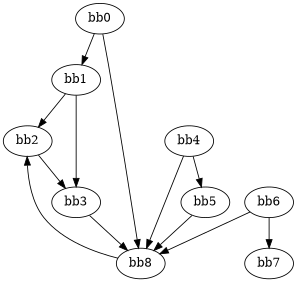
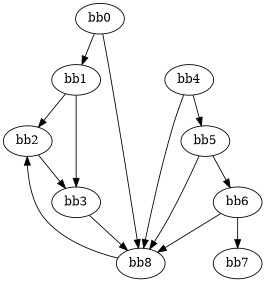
none -> (219, 168)
